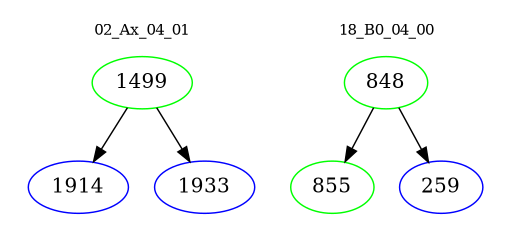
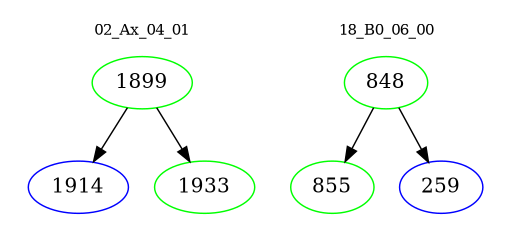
(387, 31) -> (387, 31)
(142, 83) -> (142, 83)
(205, 187) -> (205, 187)
